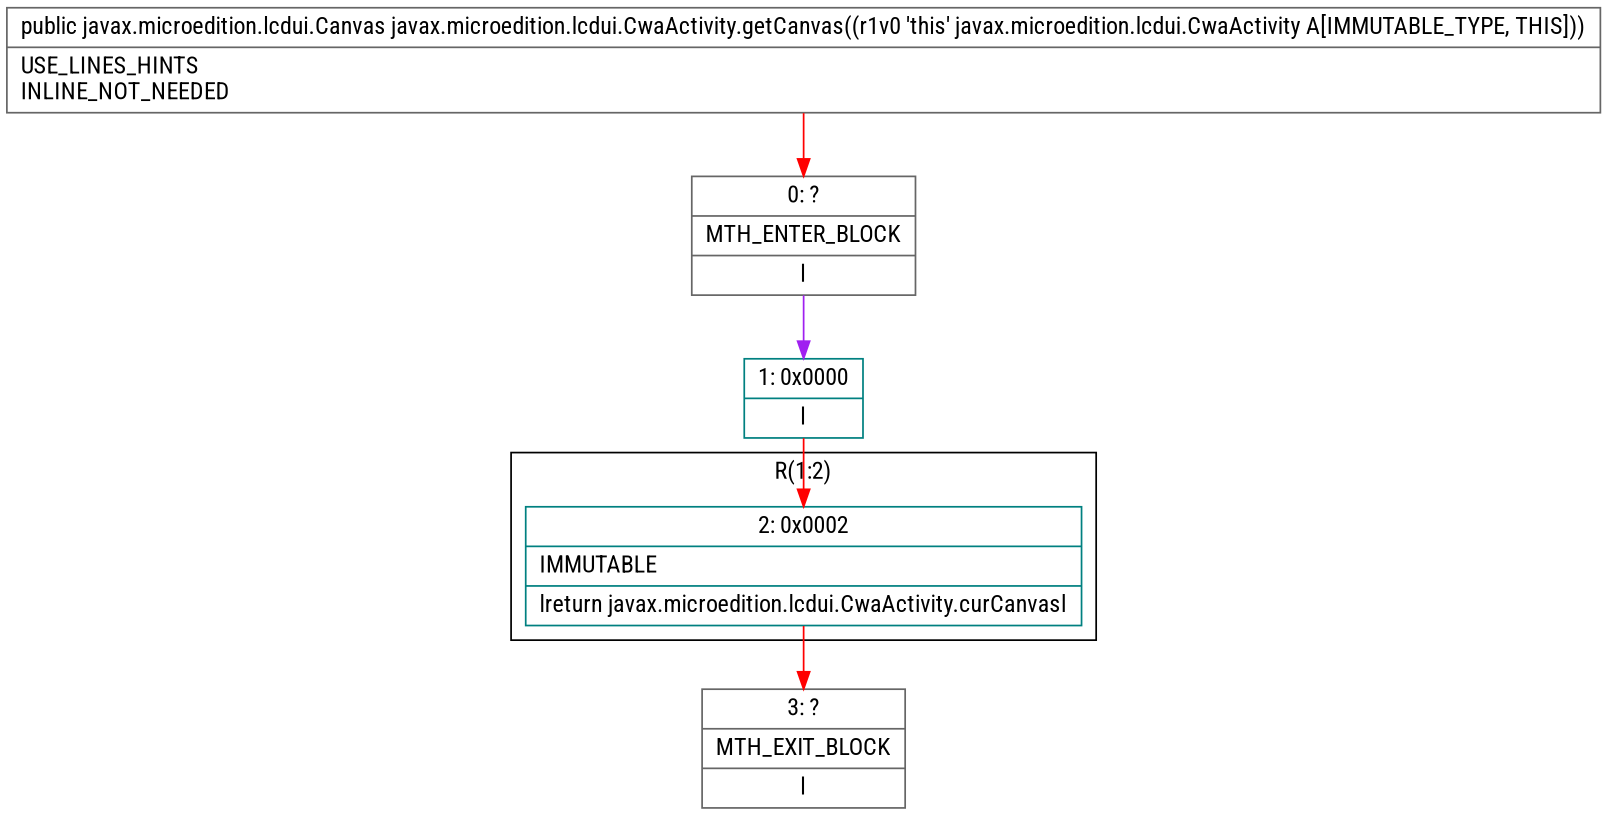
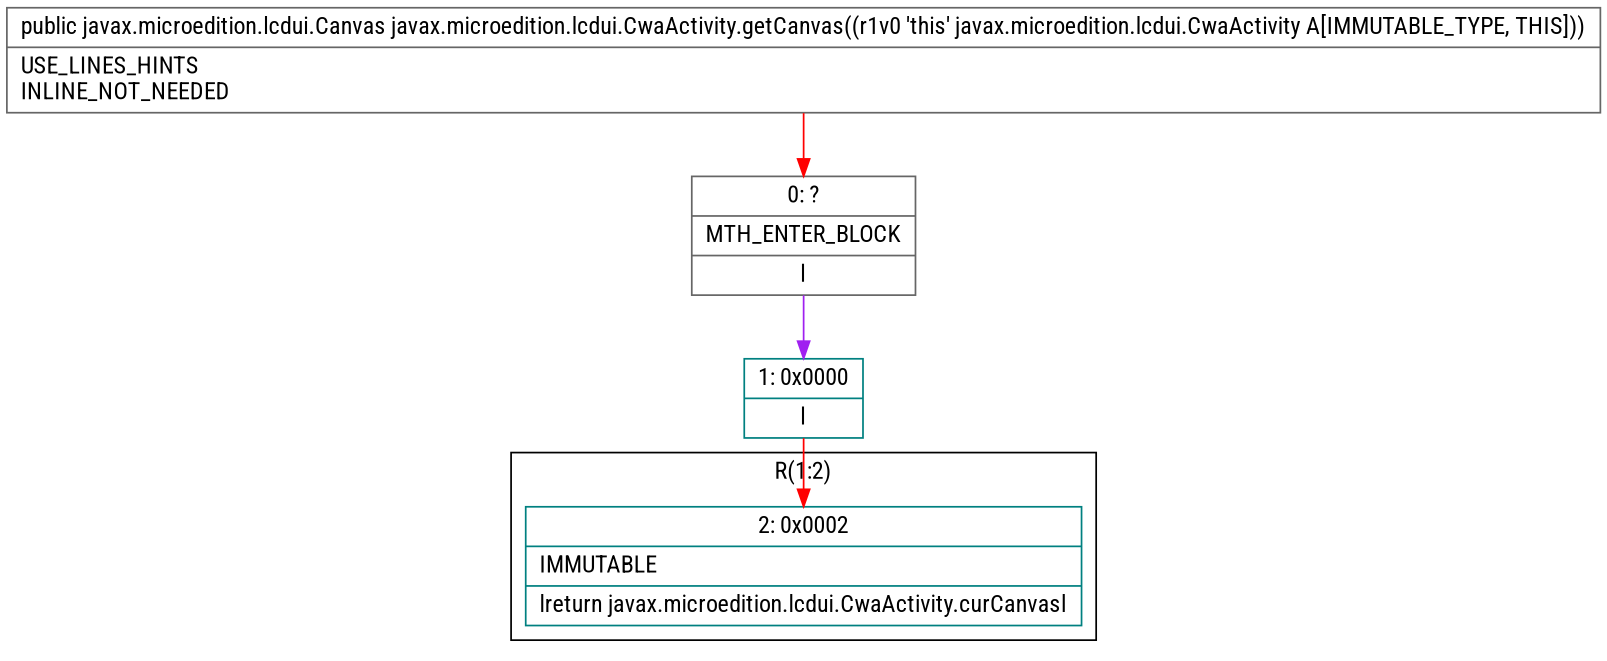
(804, 749) -> none
